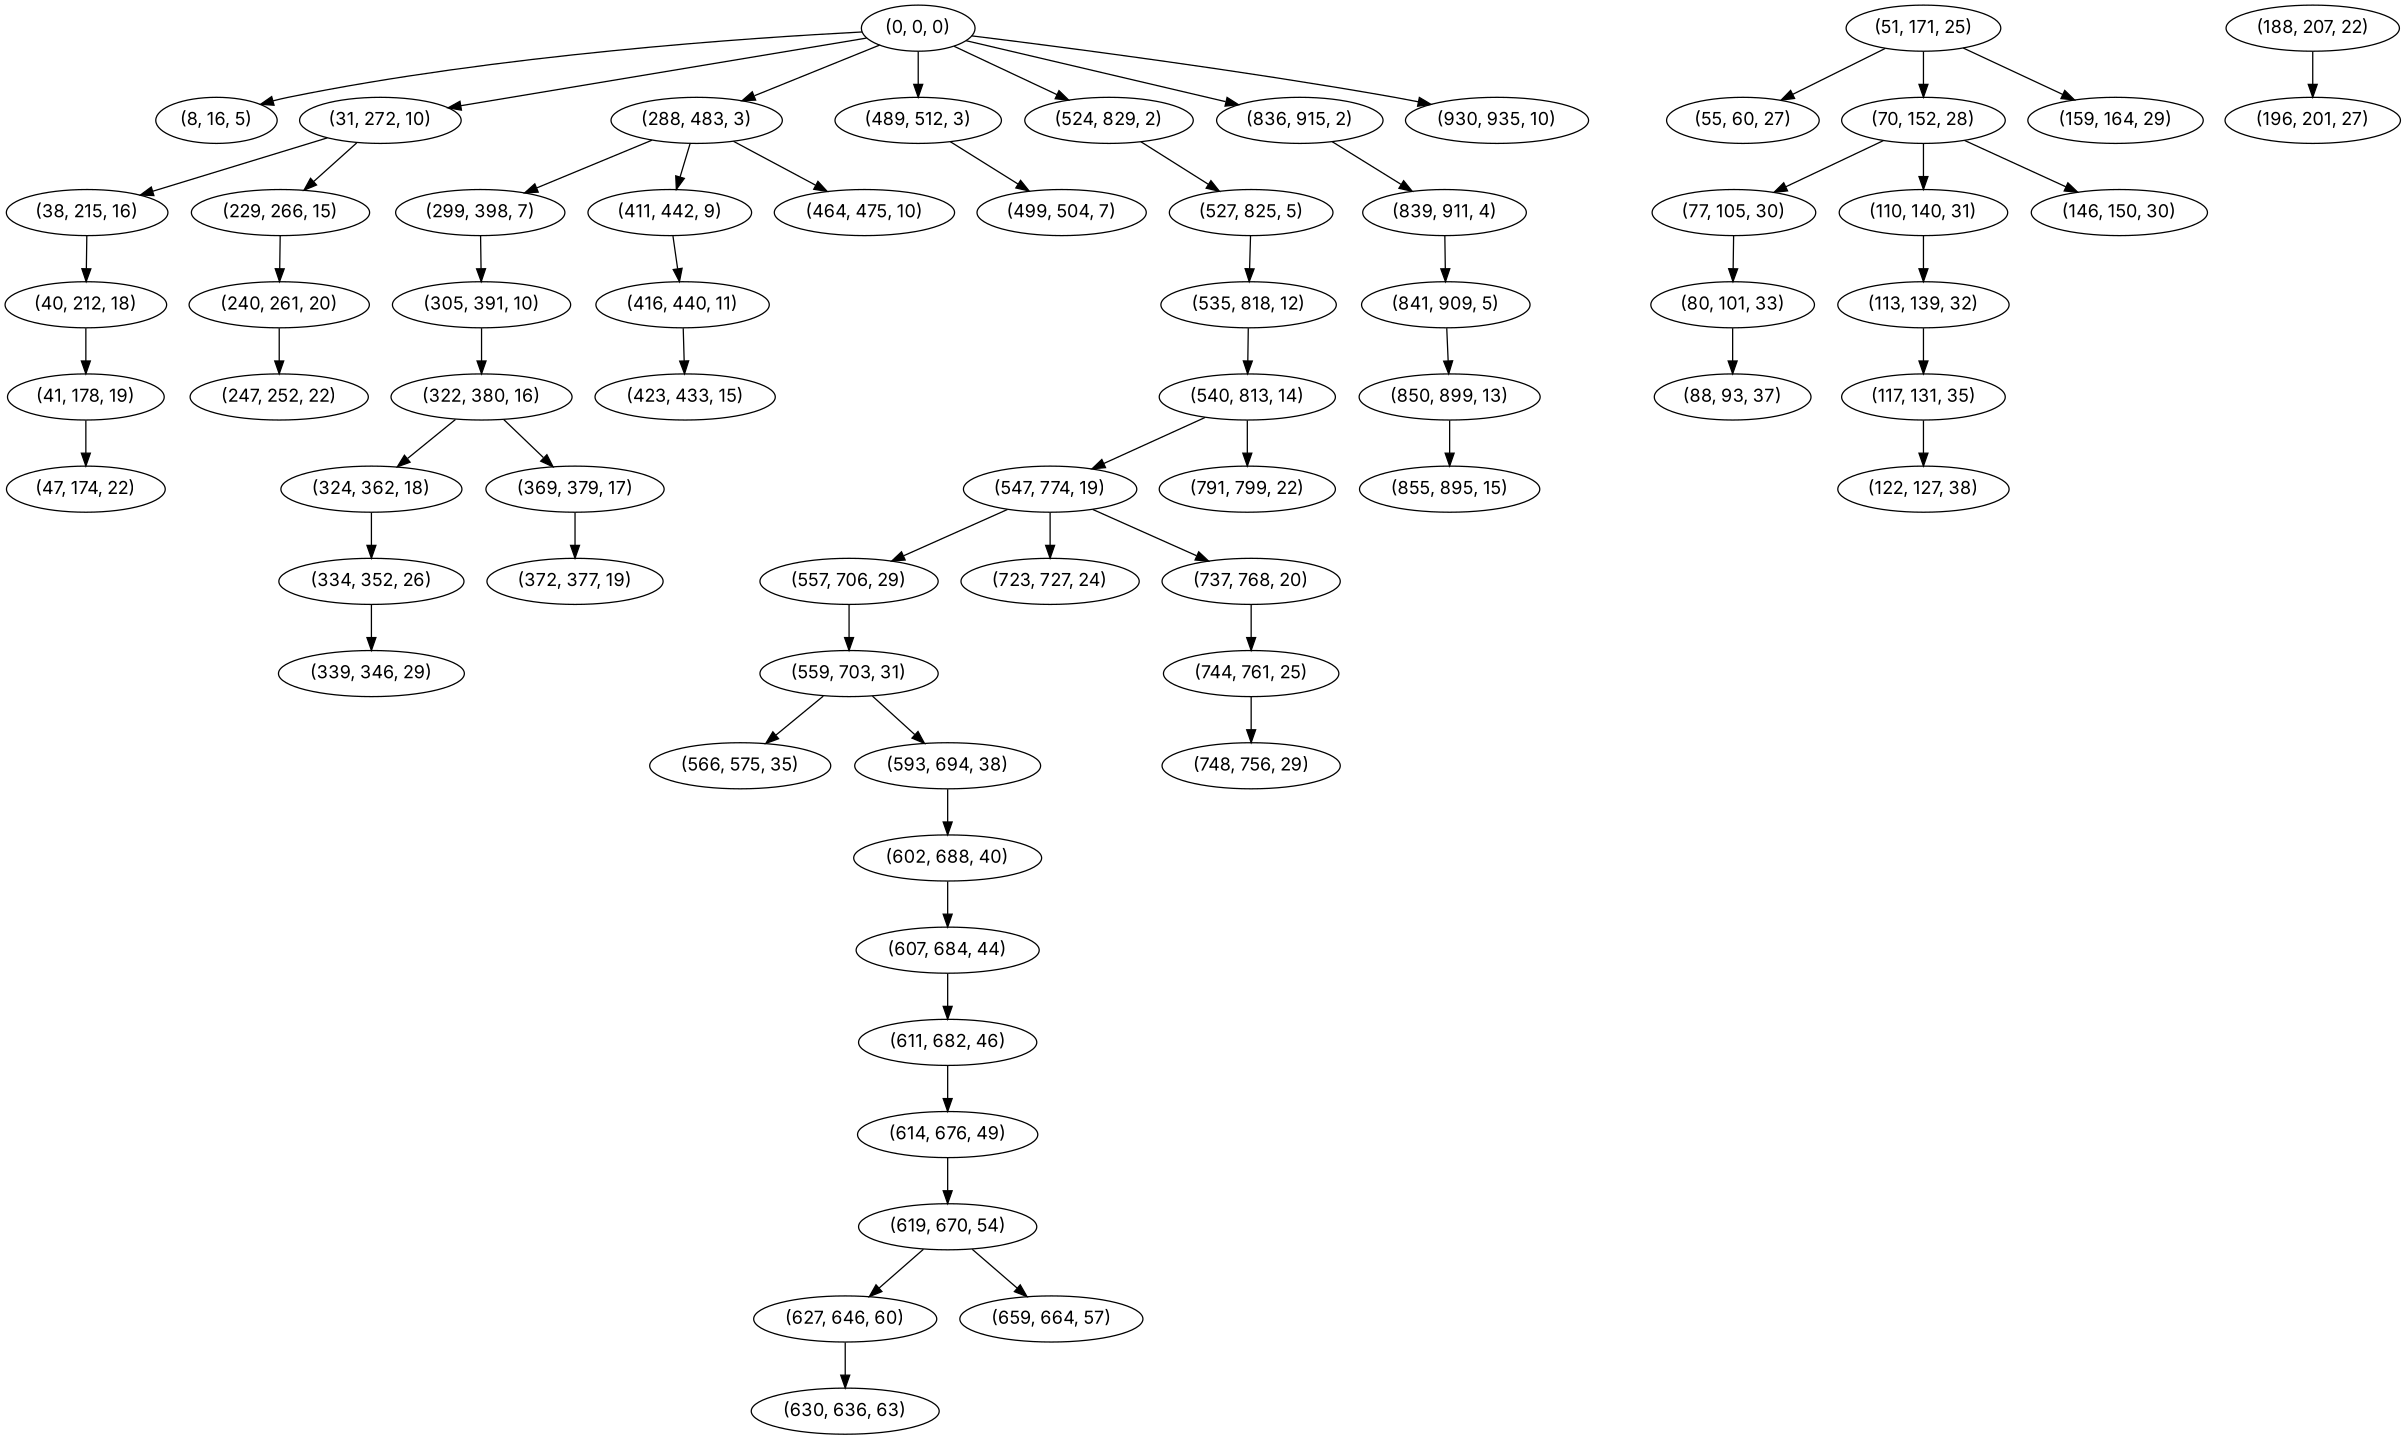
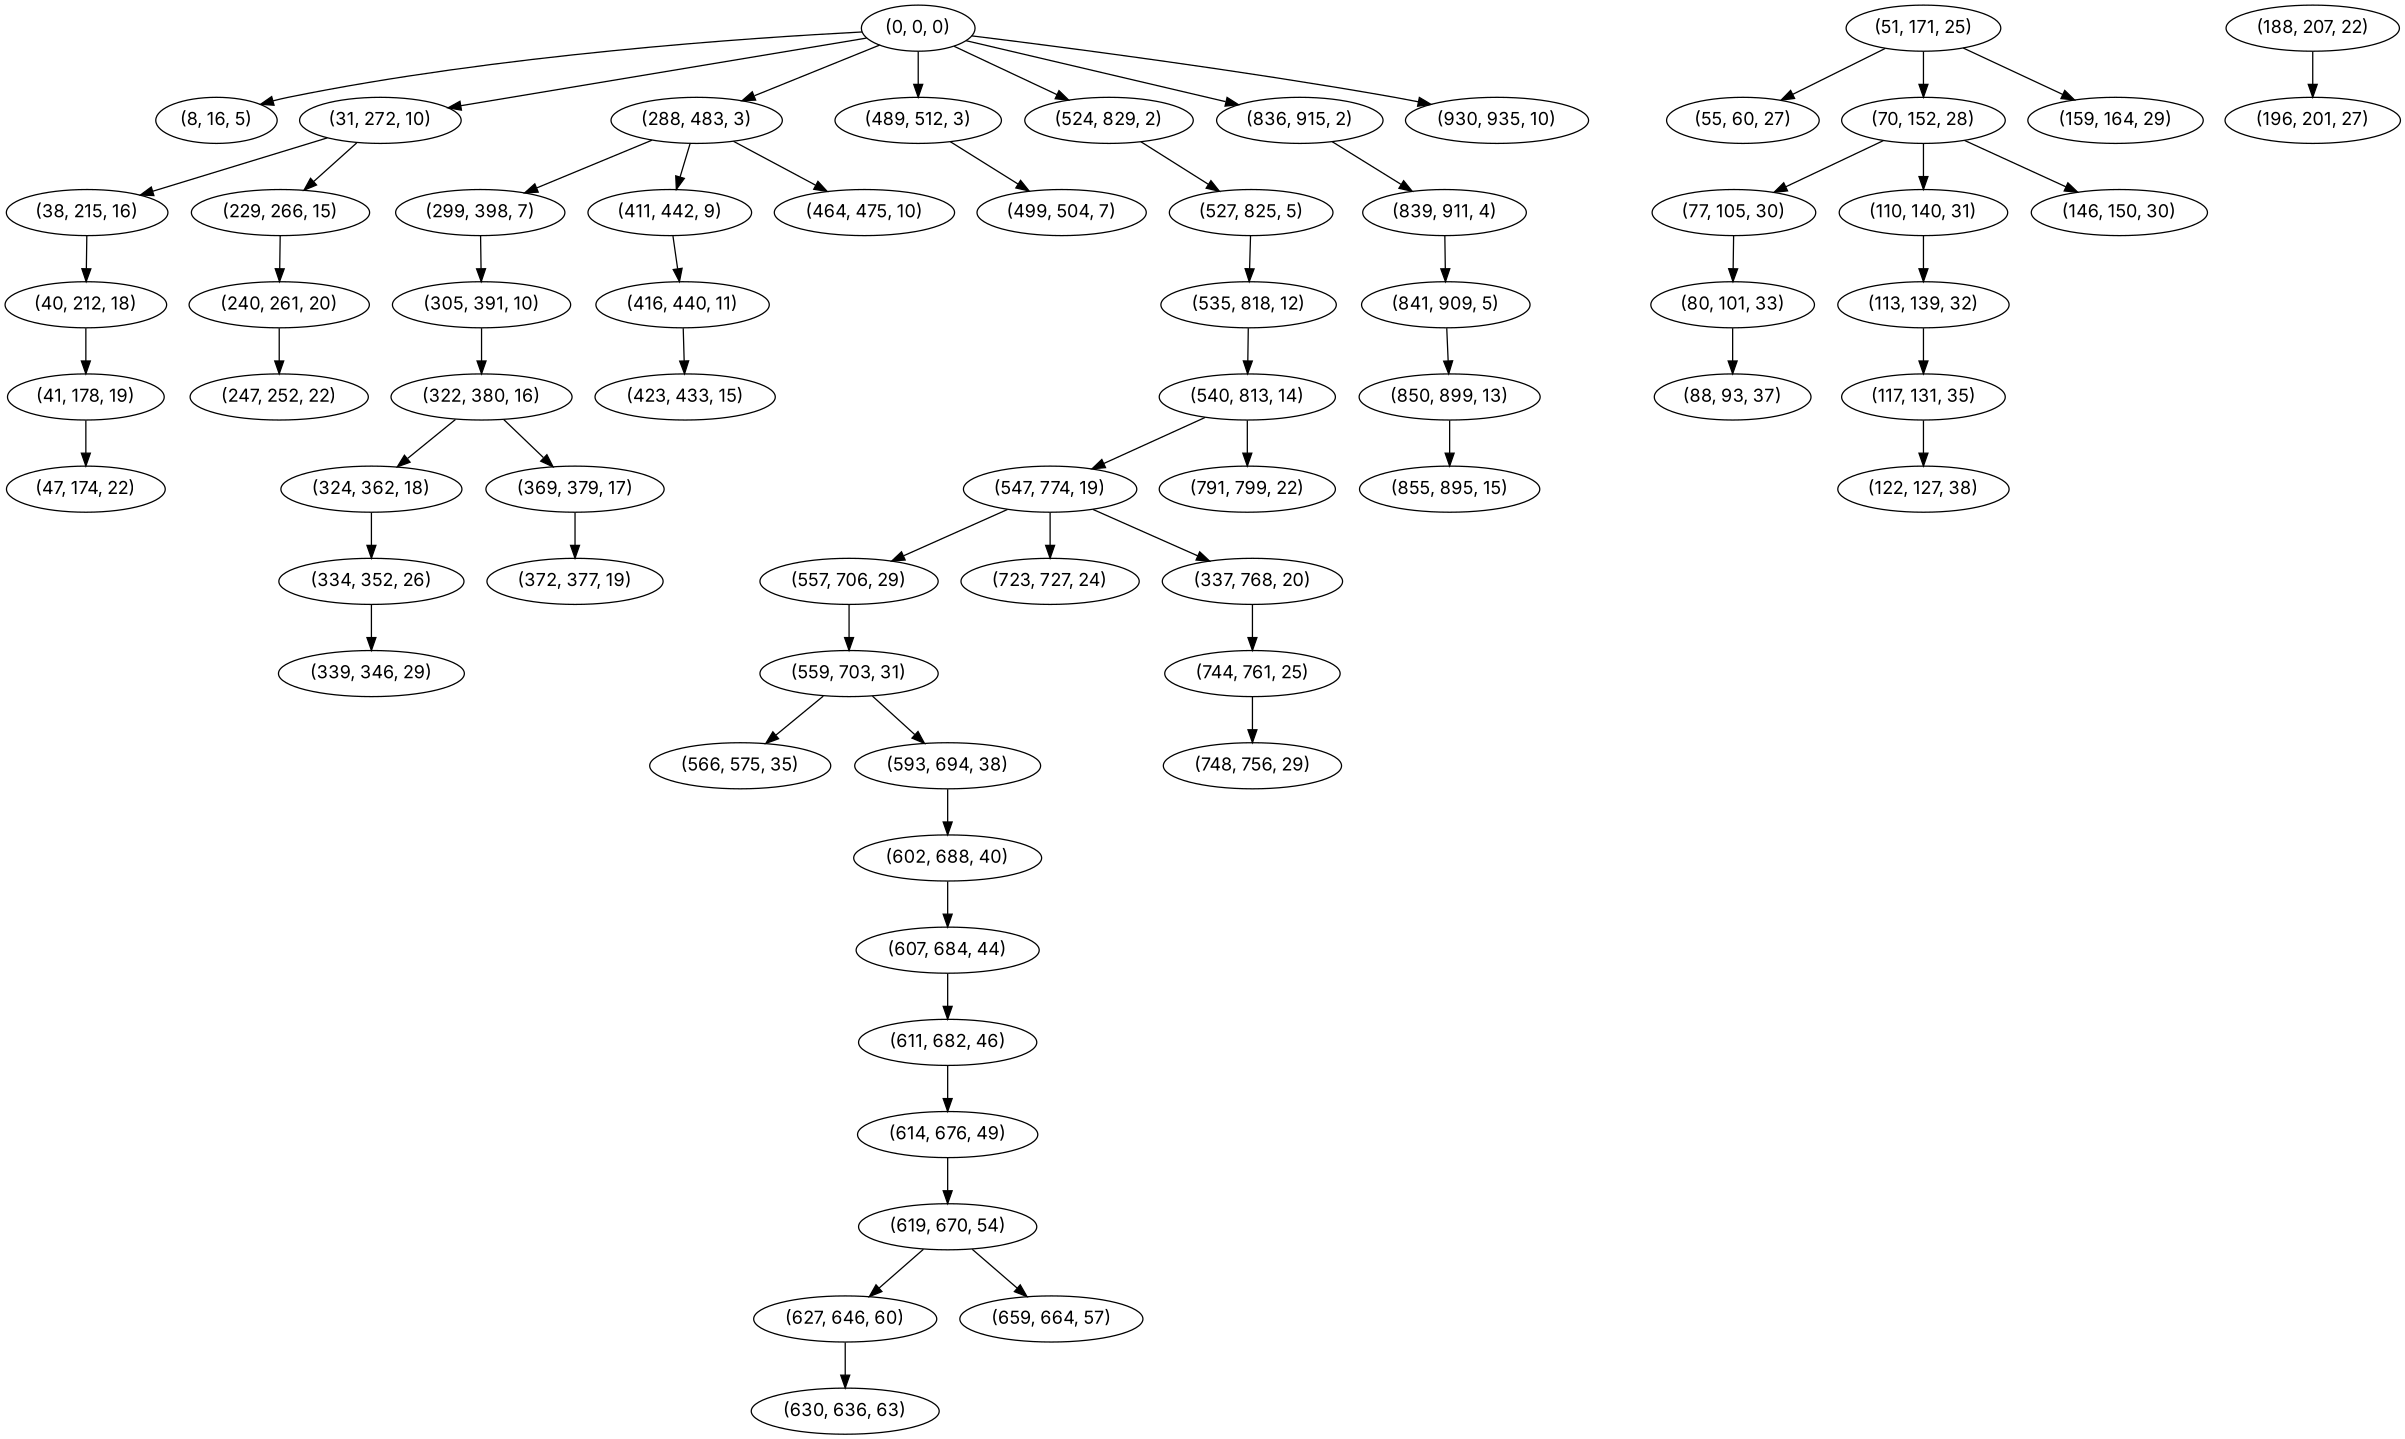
(1251, 581) -> (1252, 581)
